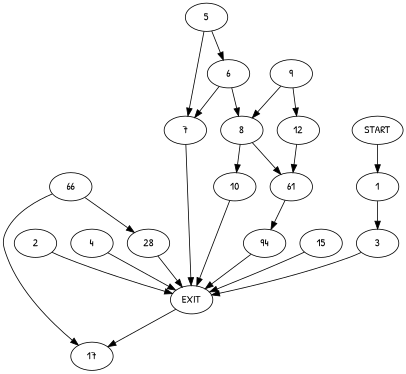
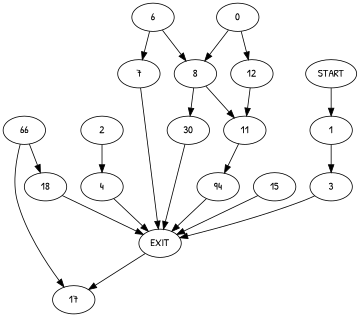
(207, 17) -> none
(291, 74) -> (238, 17)
(235, 187) -> (188, 130)
(291, 187) -> (245, 130)
(148, 243) -> (46, 187)
(108, 273) -> (102, 155)
